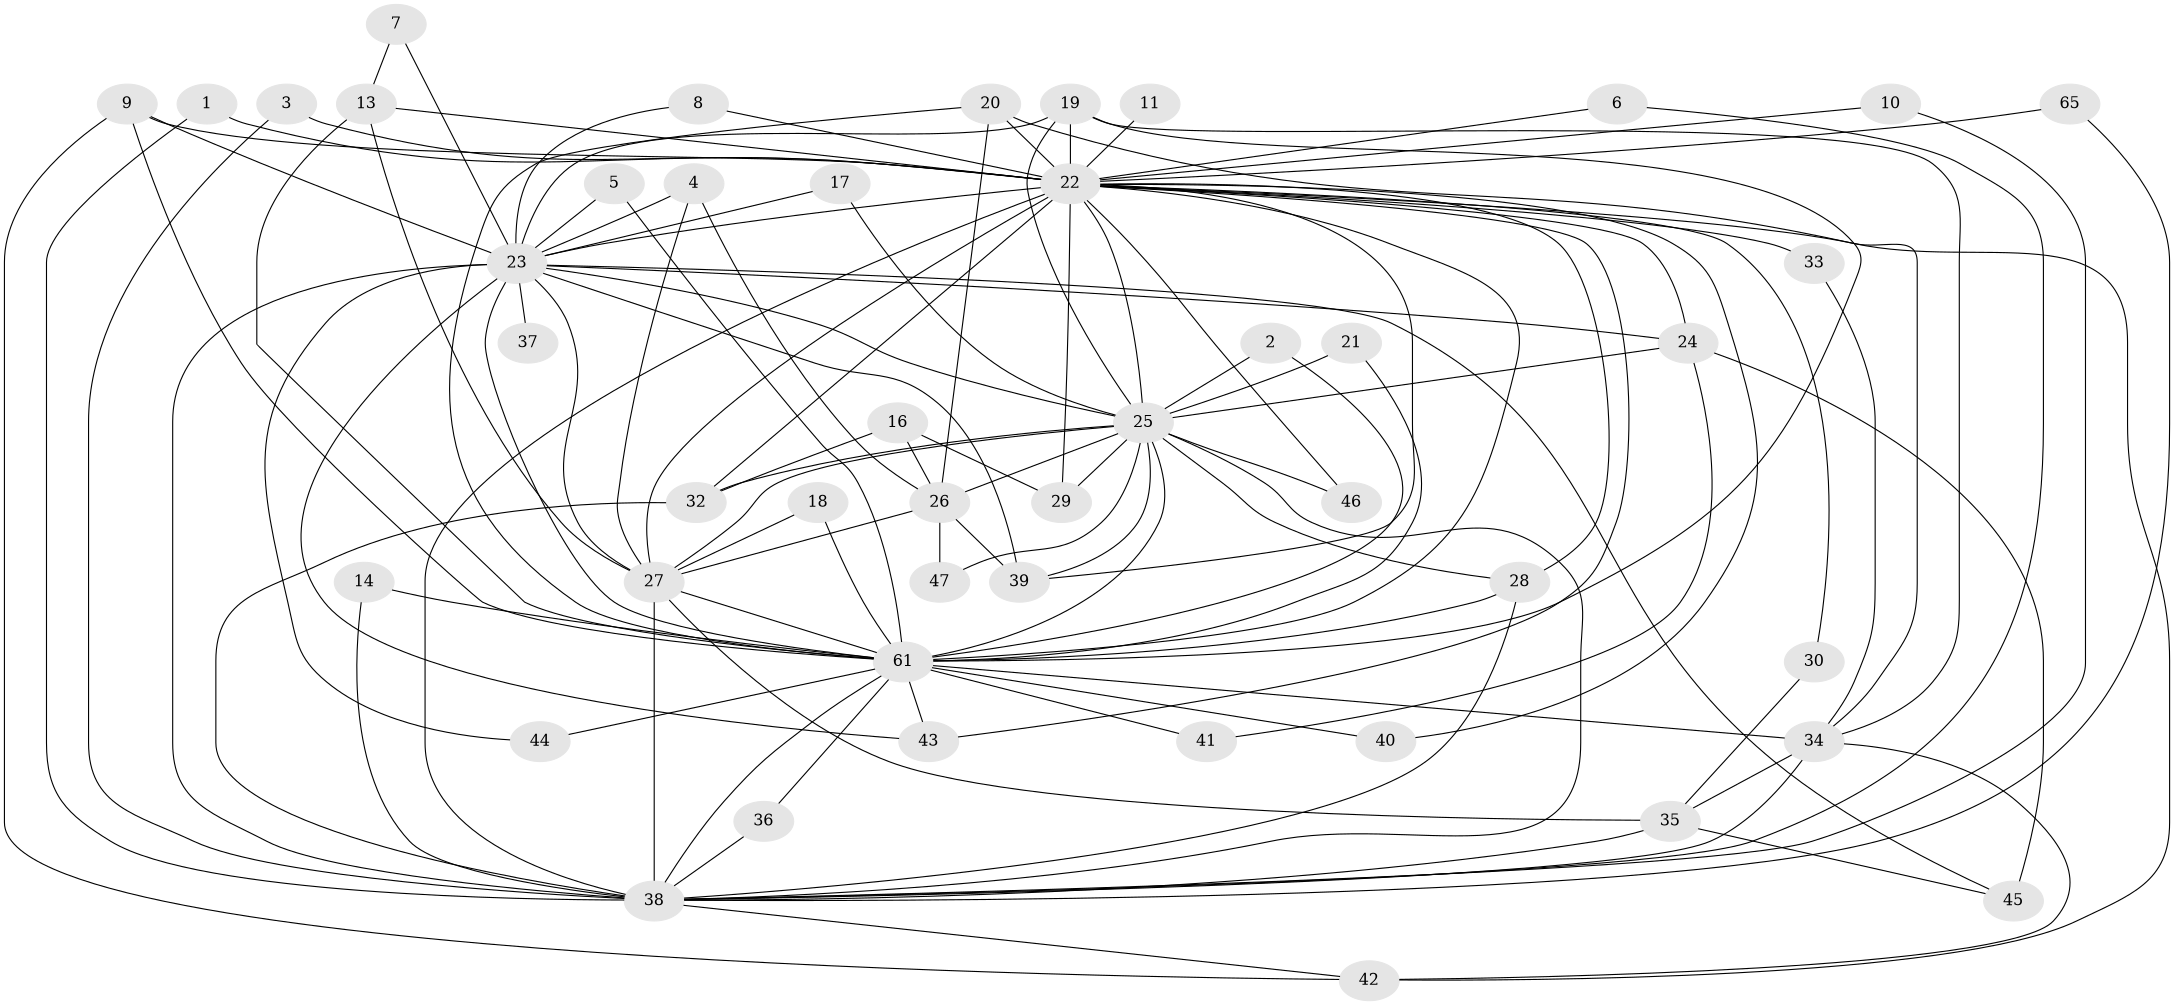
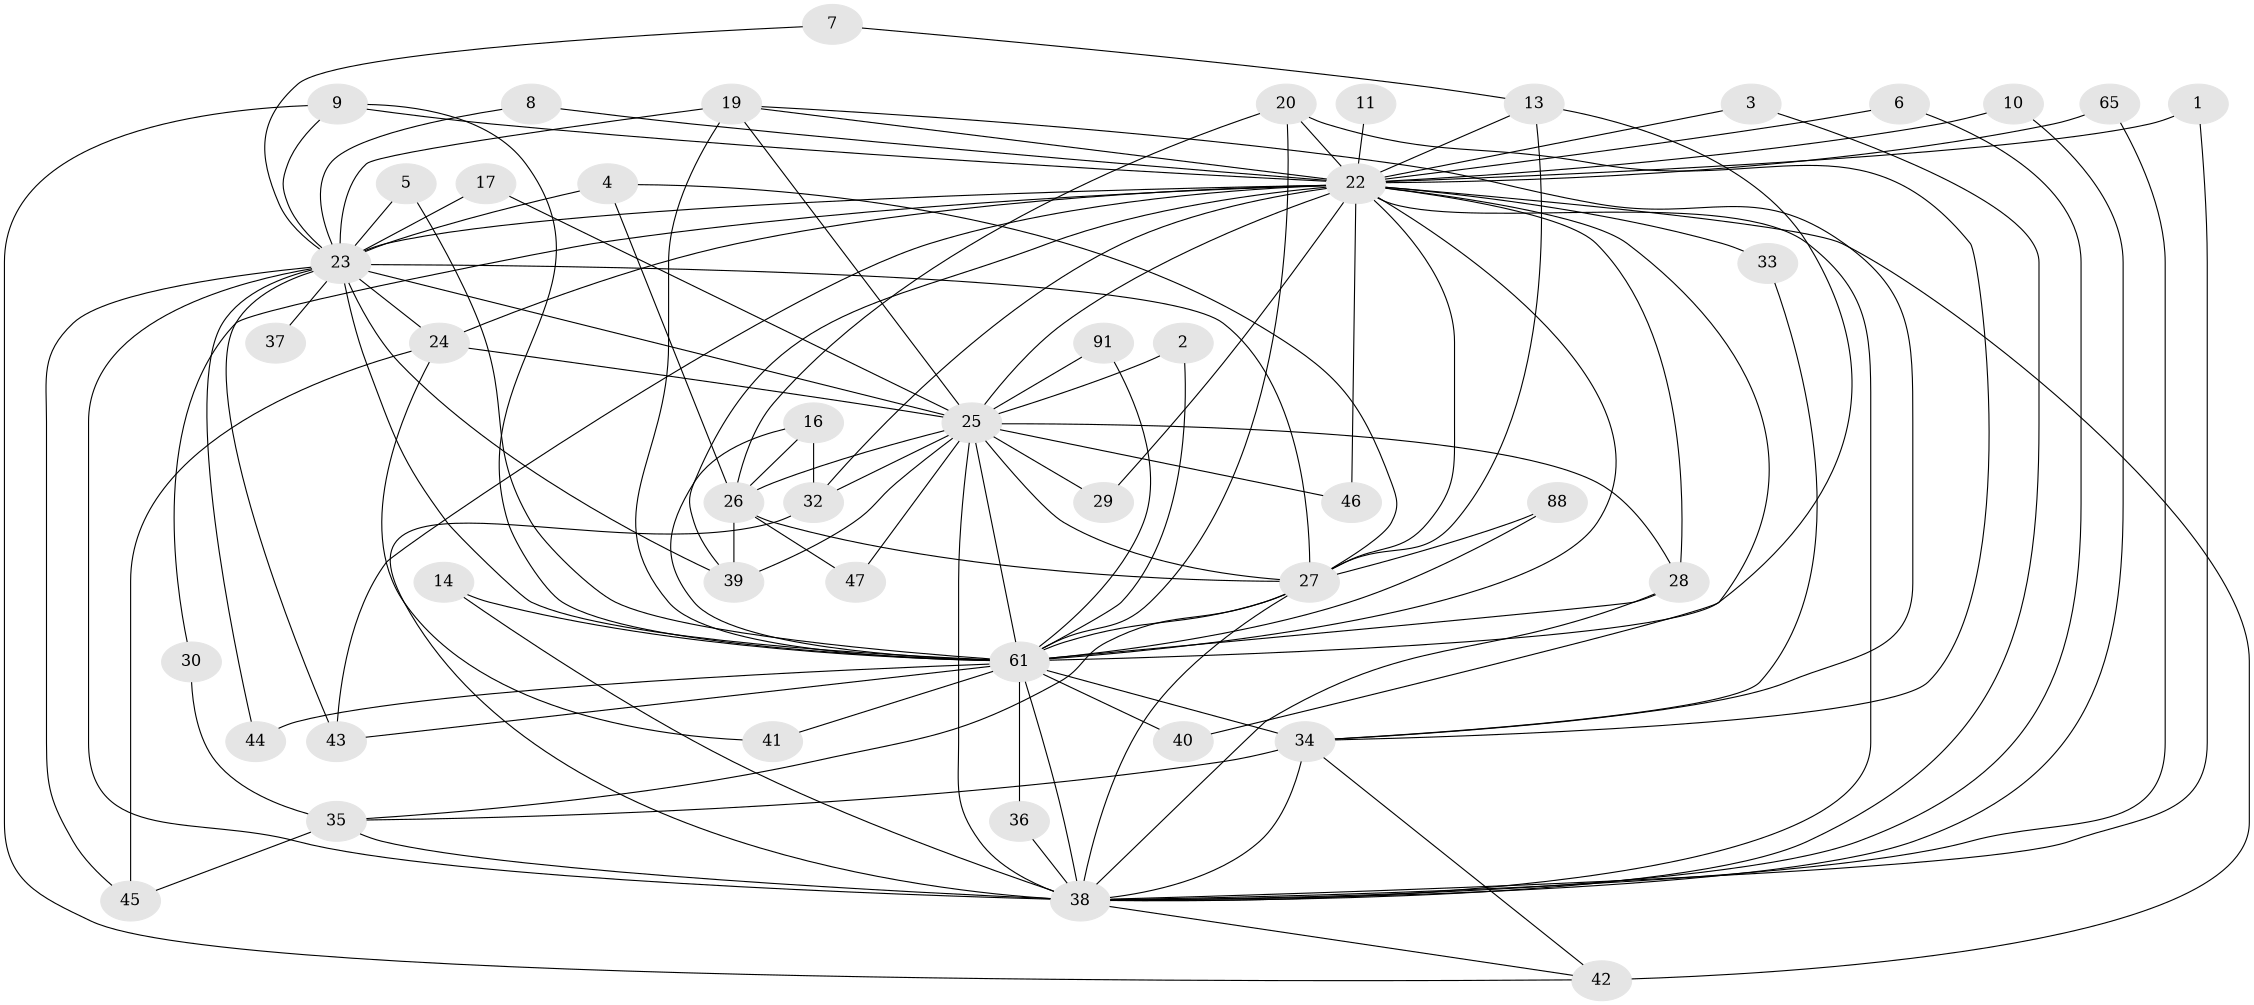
(1352, 343) -> (1104, 343)
(971, 459) -> (722, 620)
(818, 503) -> (1557, 503)
